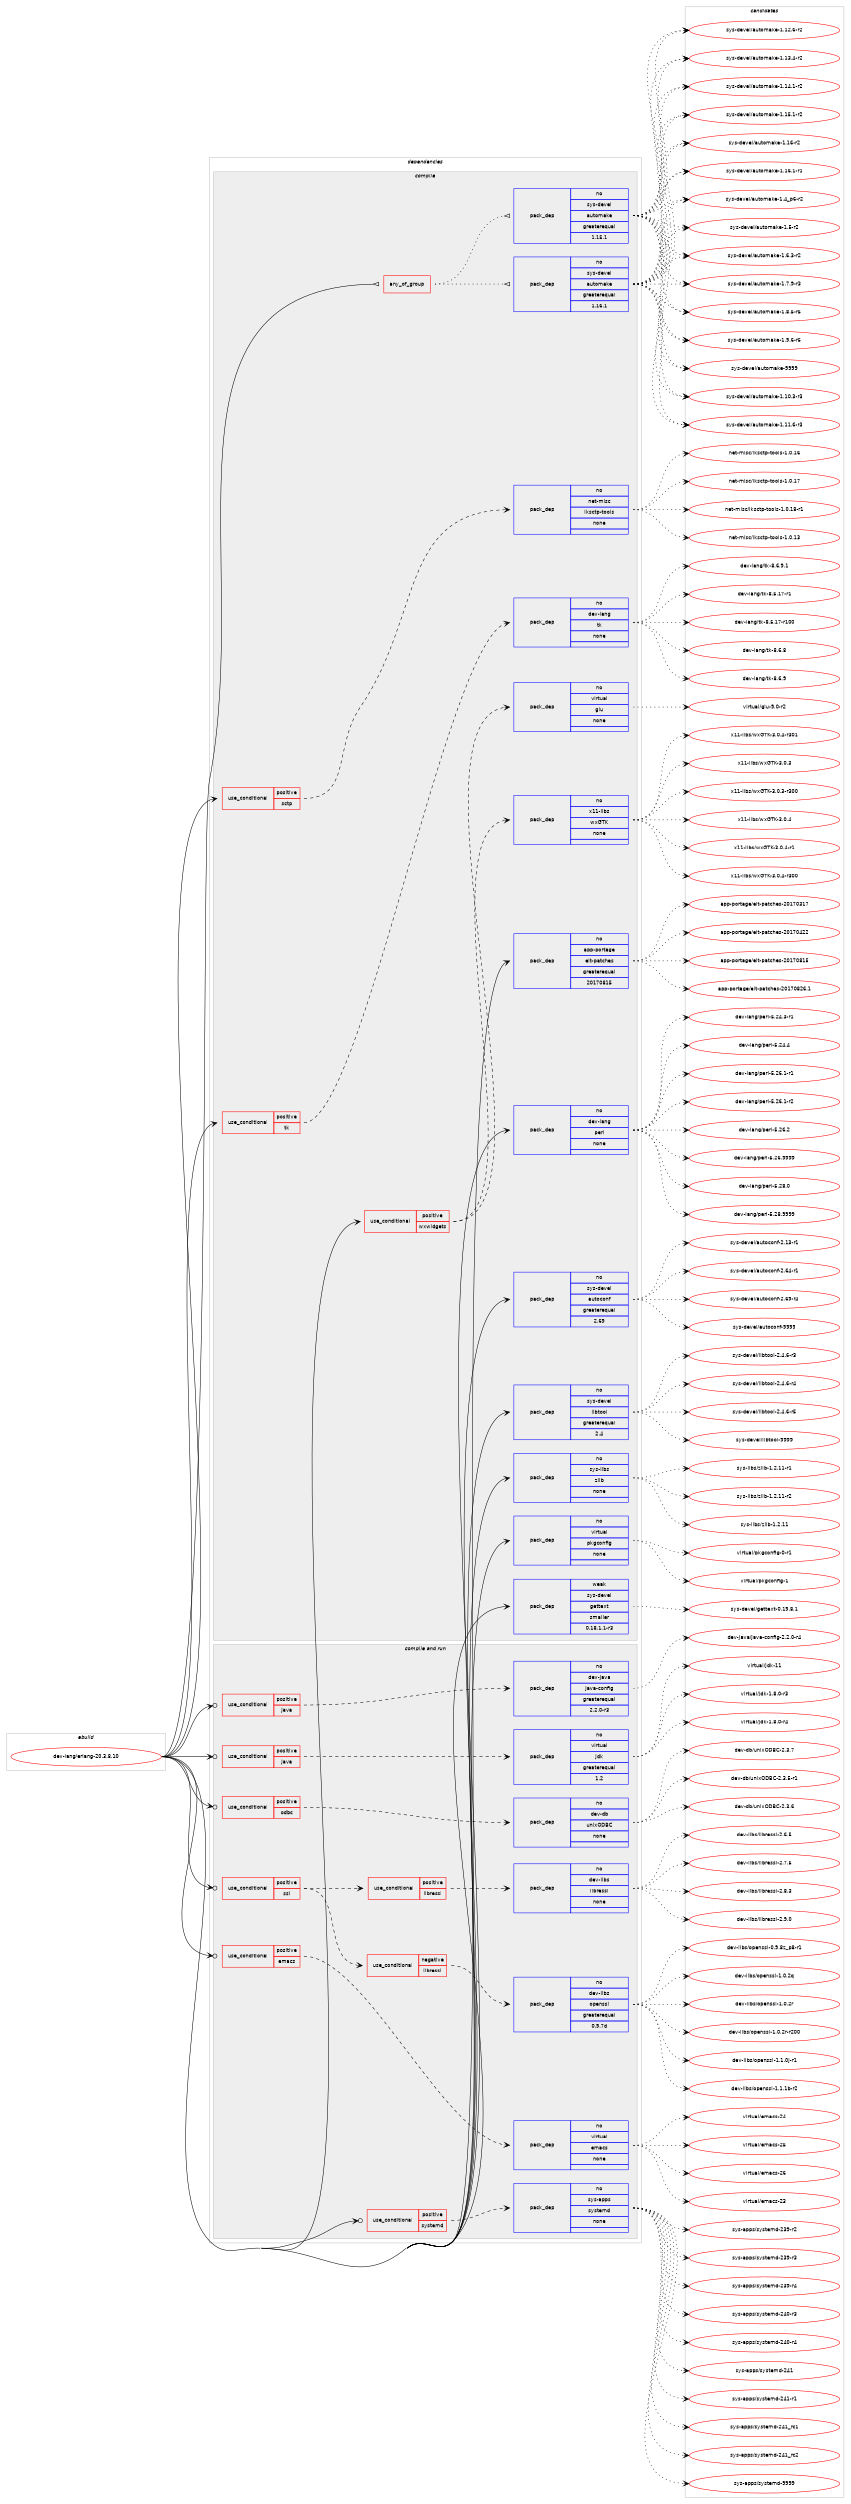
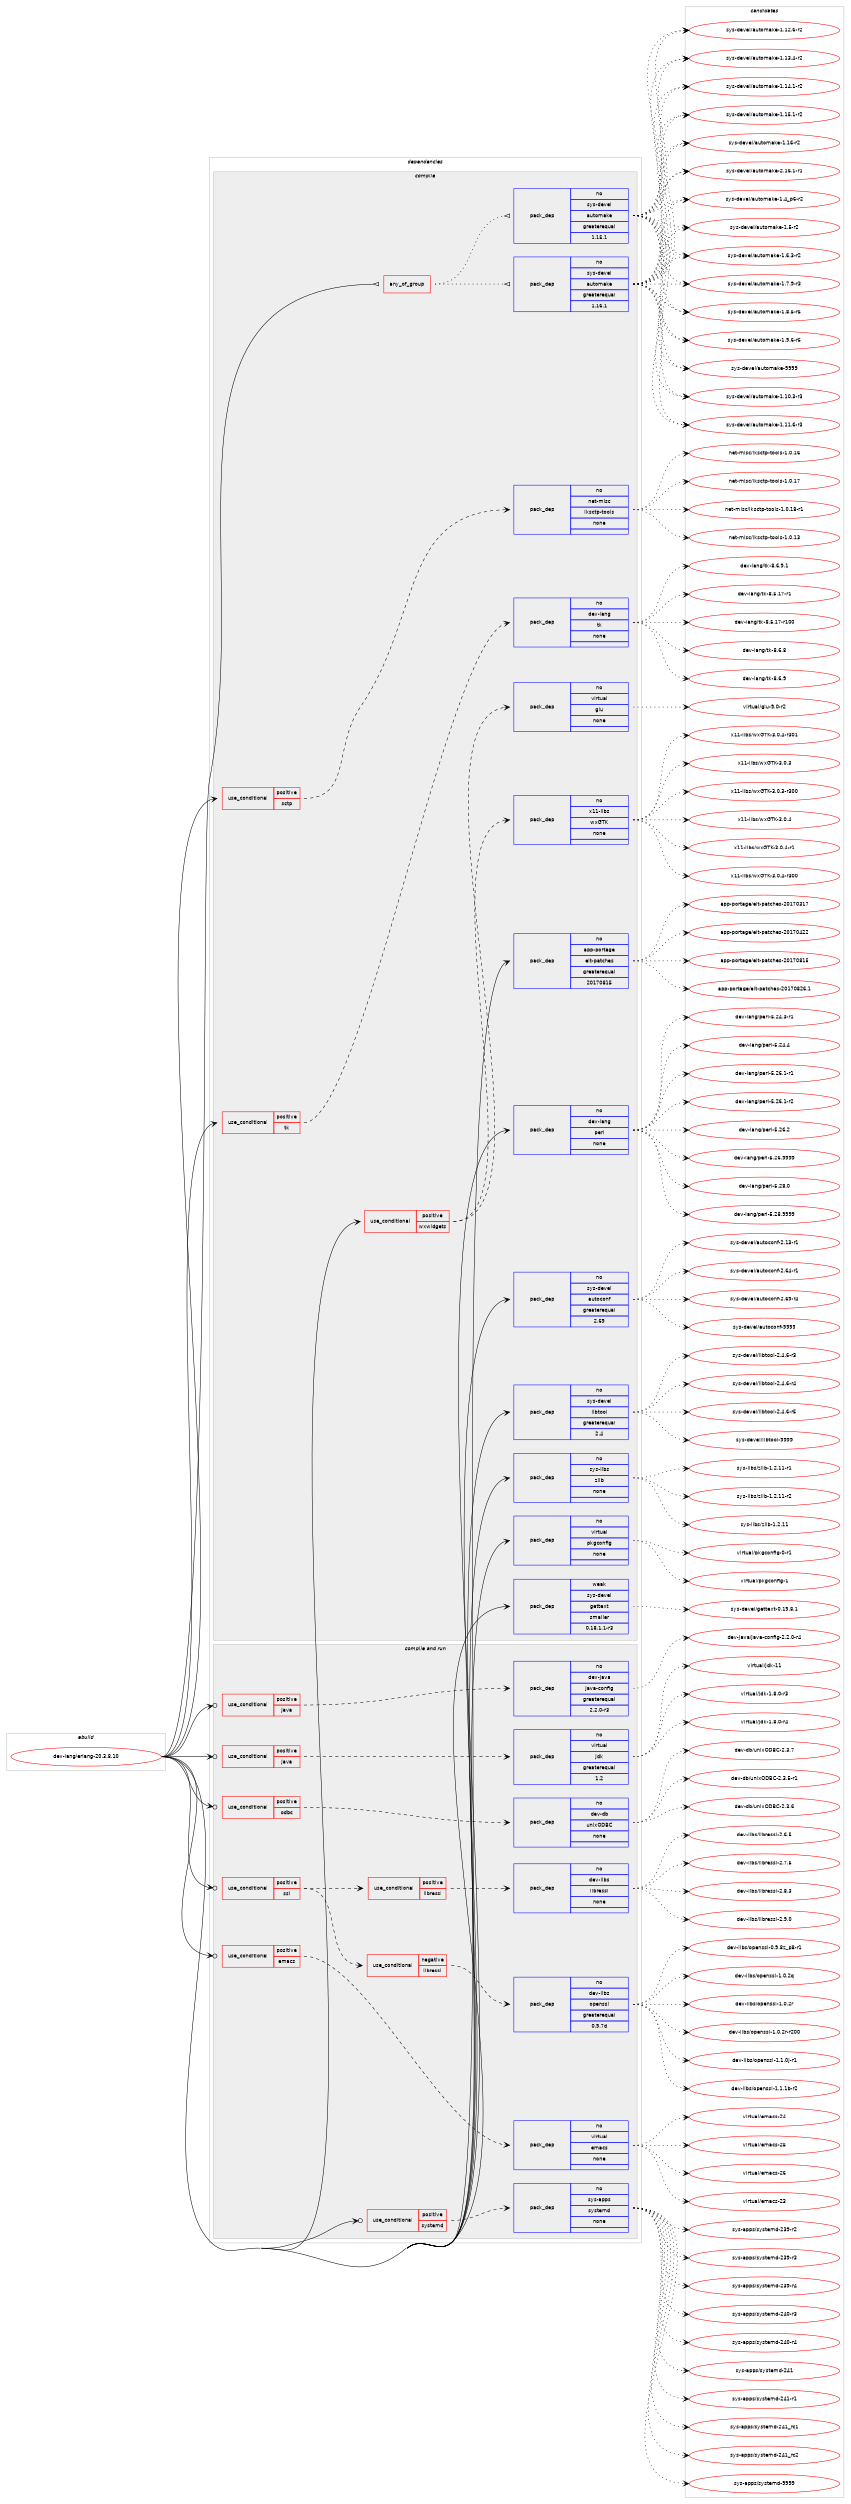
(765, 171) -> (765, 171)
